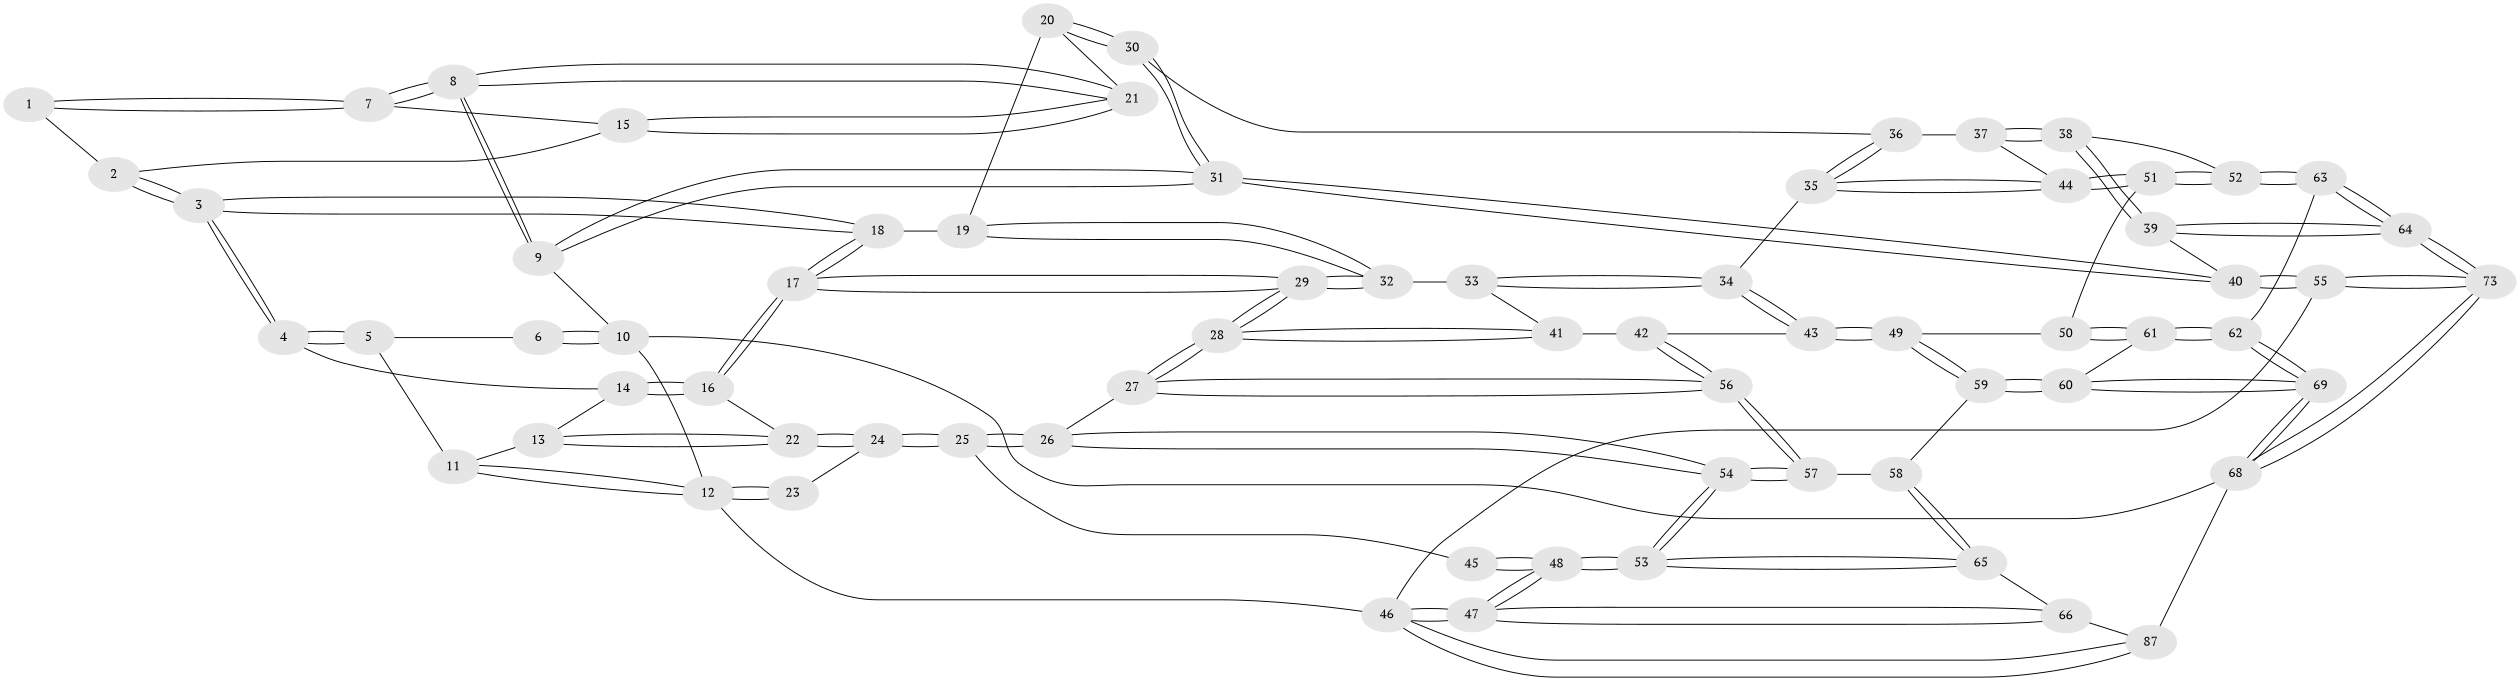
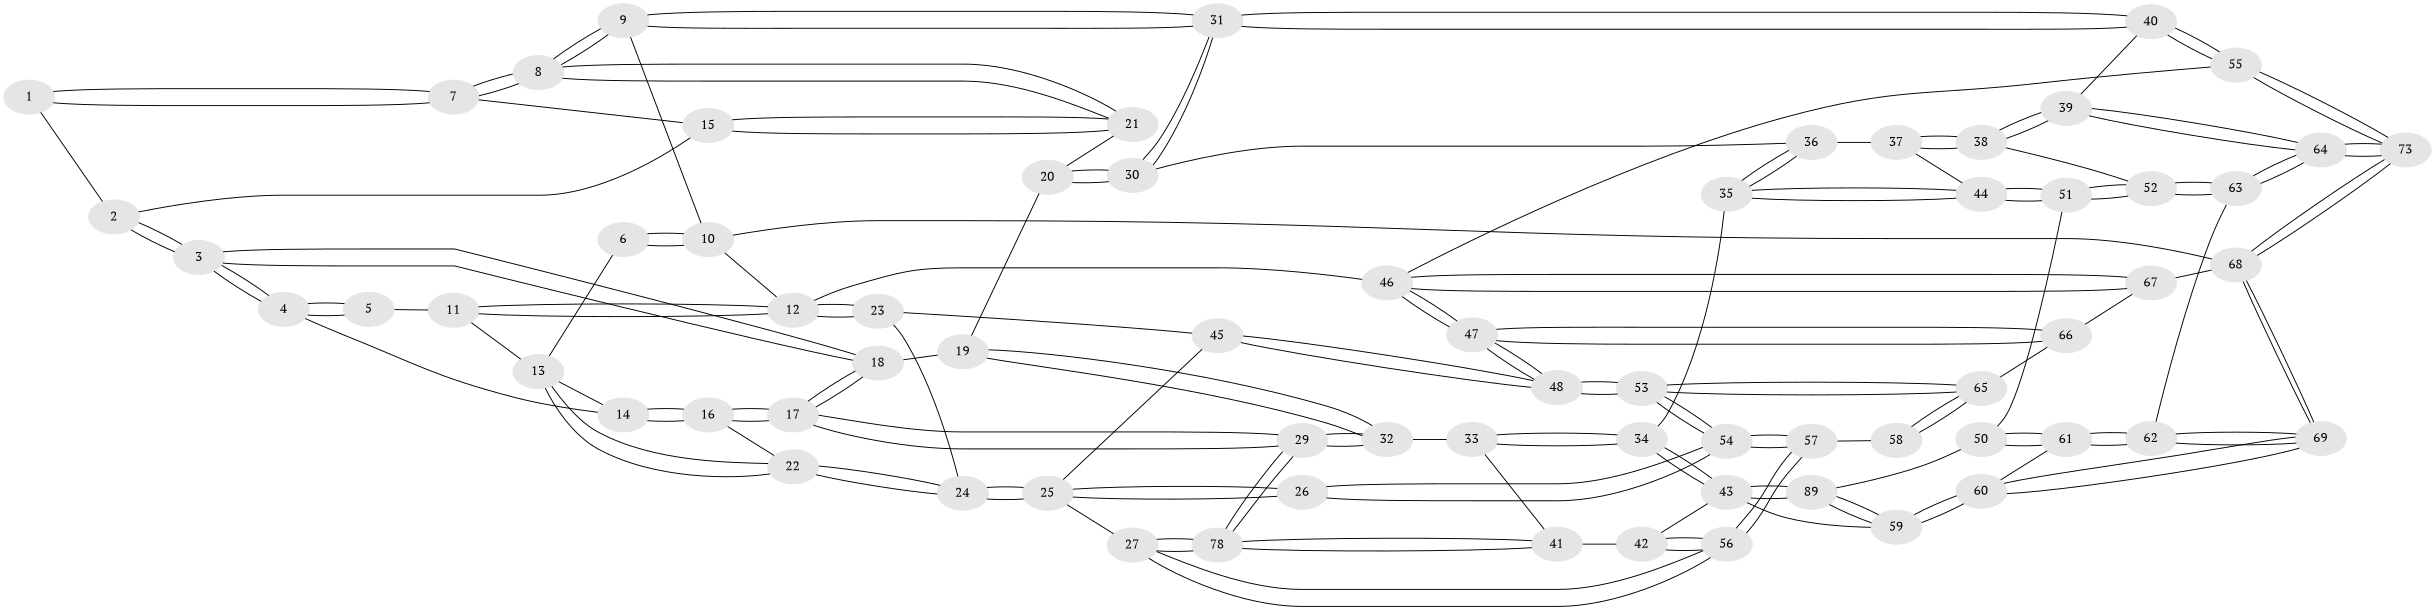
none -> (1048, 322)
(1896, 334) -> (1812, 492)
(1217, 336) -> (1217, 545)
(454, 338) -> (578, 311)
(1090, 414) -> (1090, 519)
(1933, 436) -> (1807, 522)
(2151, 642) -> (2151, 283)
